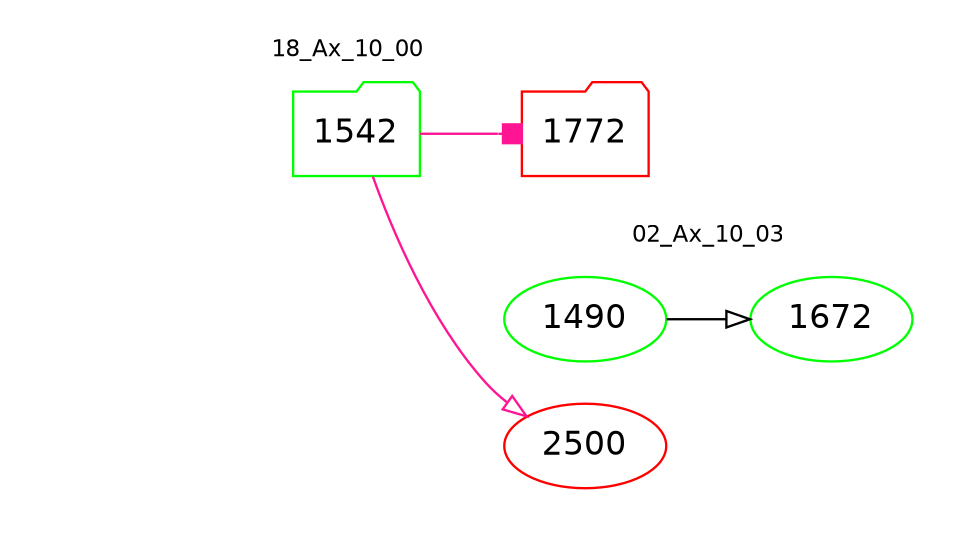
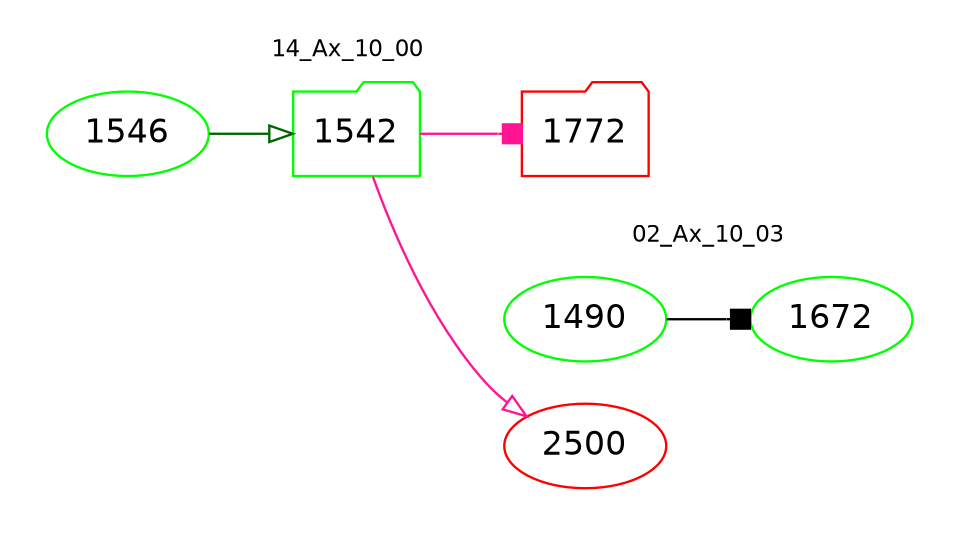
(348, 50) -> (348, 50)
none -> (128, 134)
(696, 319) -> (696, 319)
